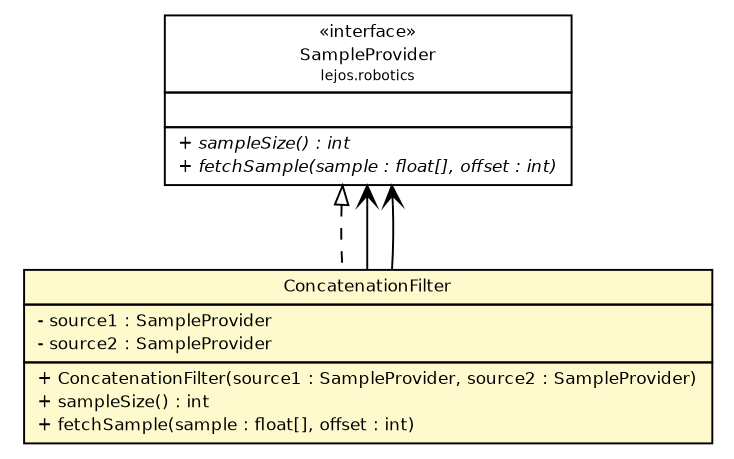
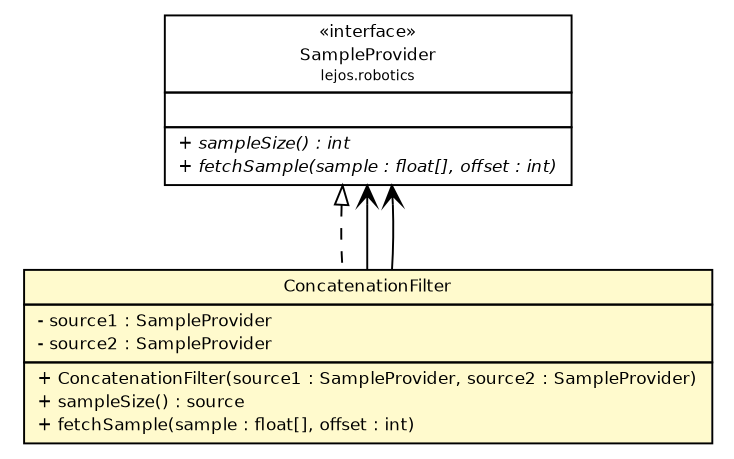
(124, 402) -> (142, 402)
